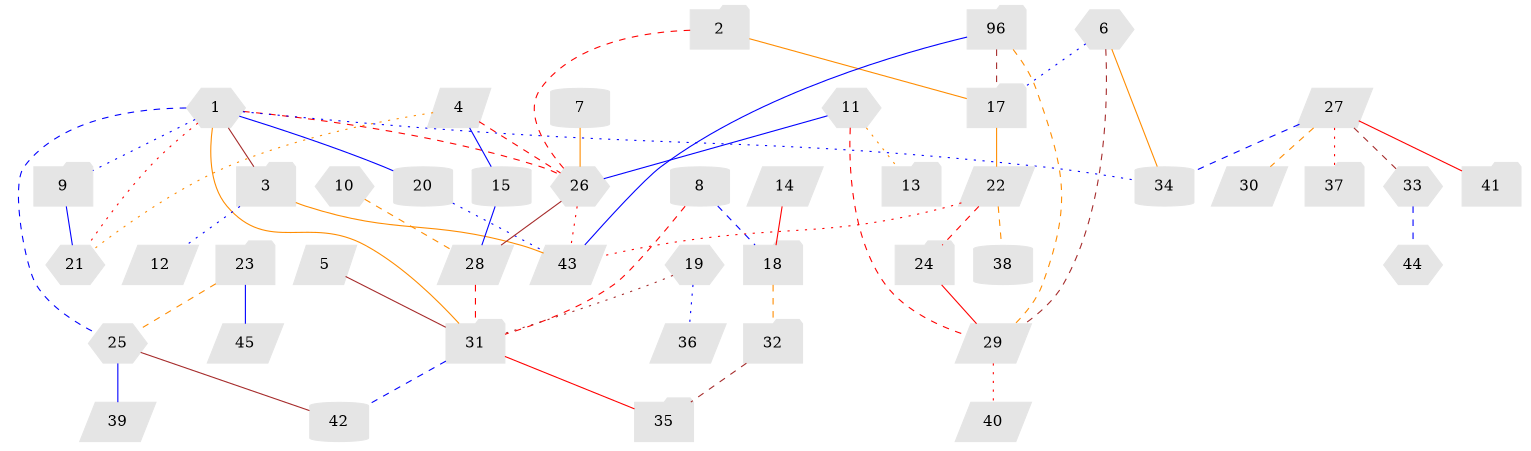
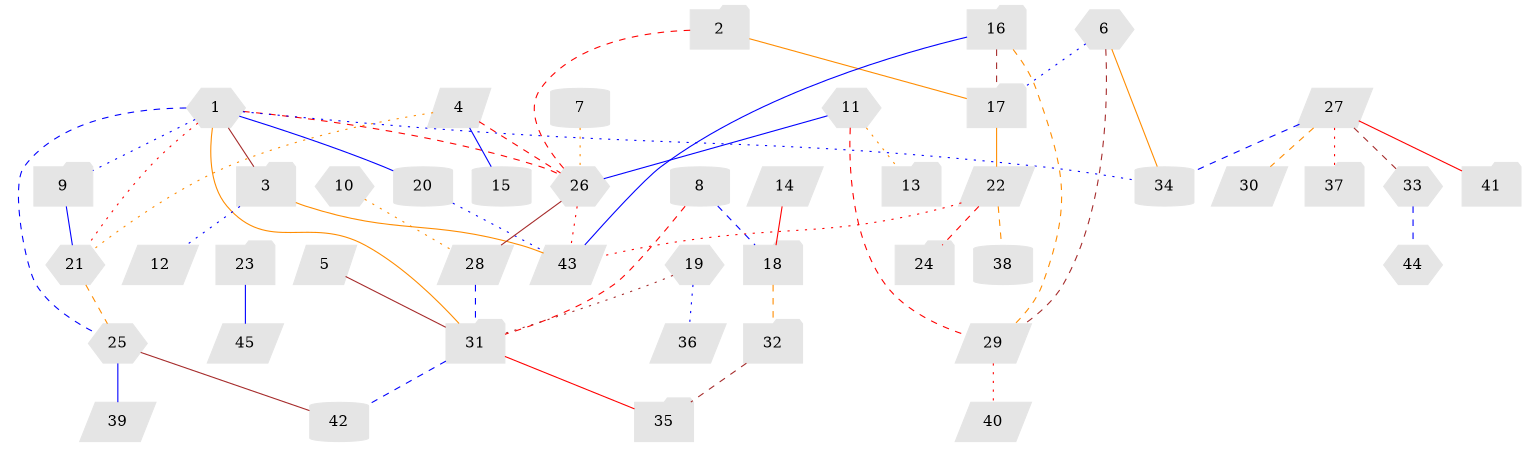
(997, 29) -> (997, 29)
(580, 147) -> (580, 147)
(397, 218) -> (397, 218)
(487, 230) -> none
(475, 304) -> (475, 304)
(959, 304) -> none
(177, 307) -> (97, 304)
